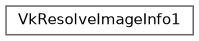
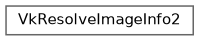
(100, 20) -> (100, 20)
